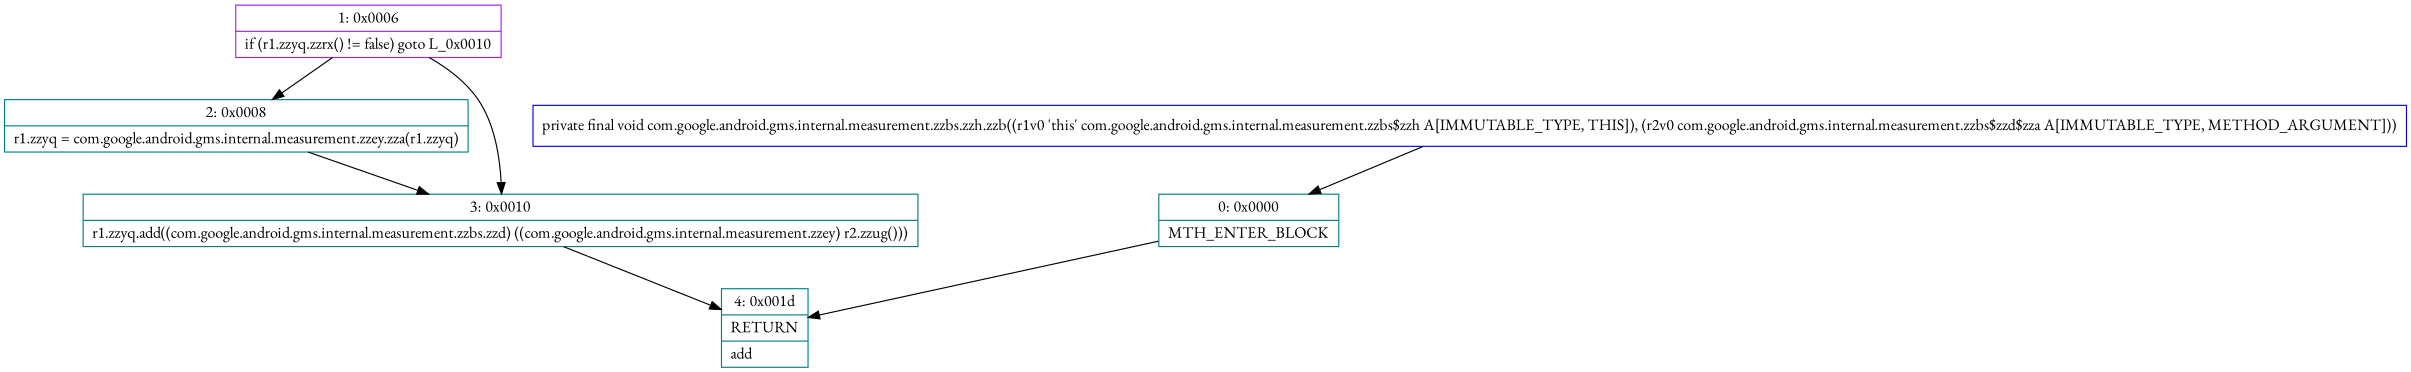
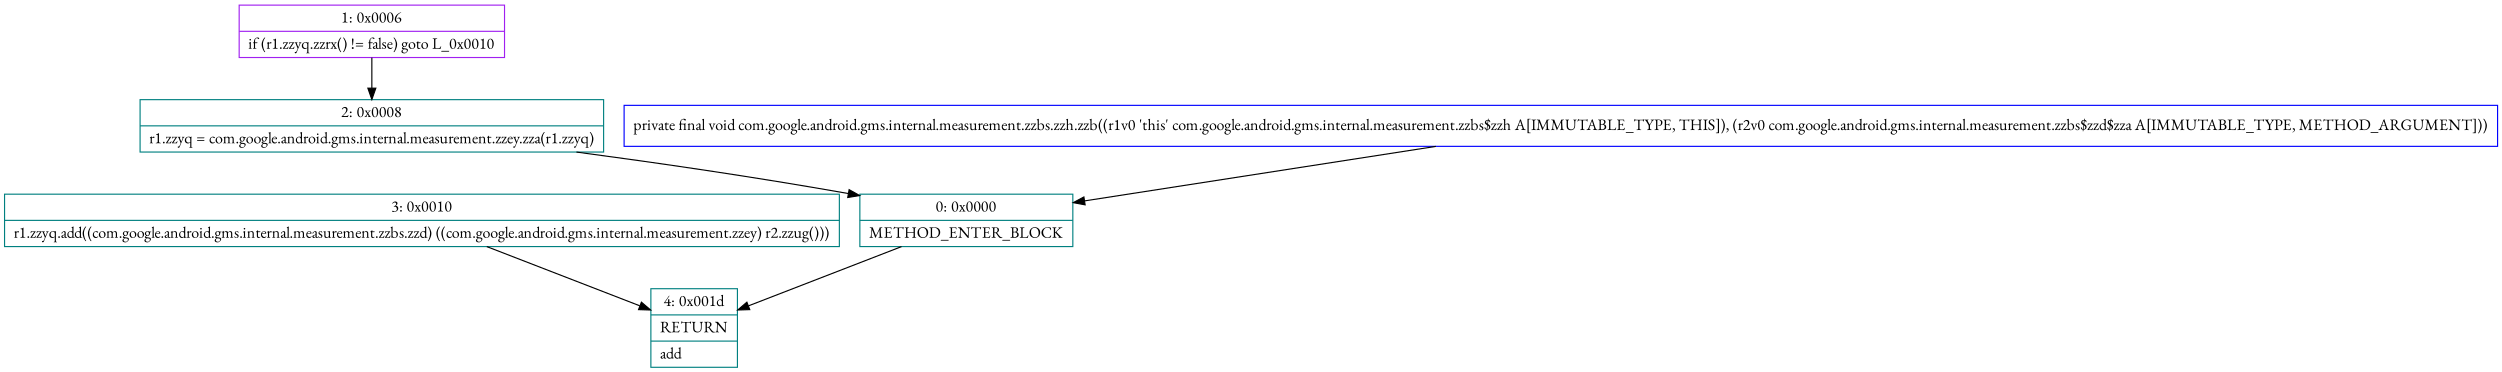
(484, 109) -> none
(363, 171) -> (713, 171)
(1249, 233) -> (966, 233)
